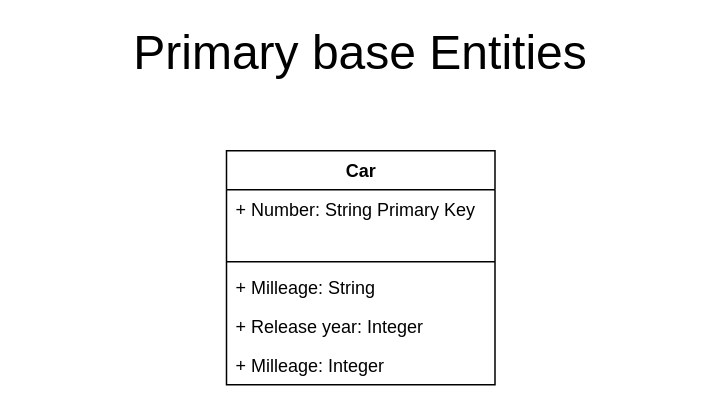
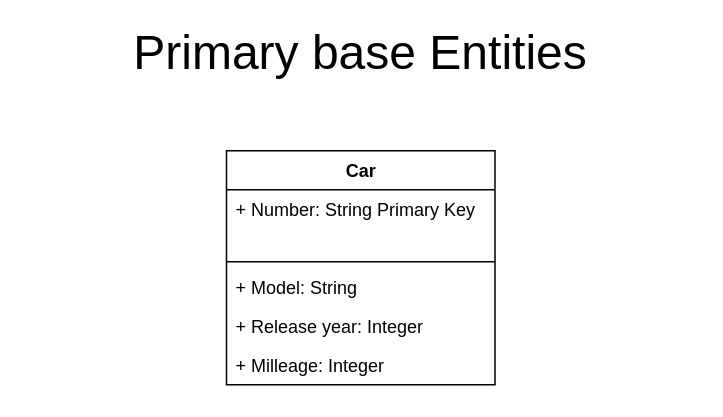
(311, 289) -> (300, 289)
